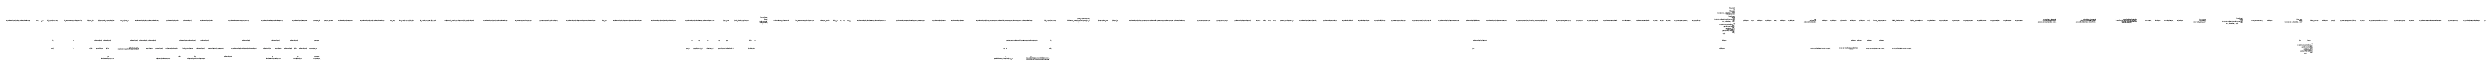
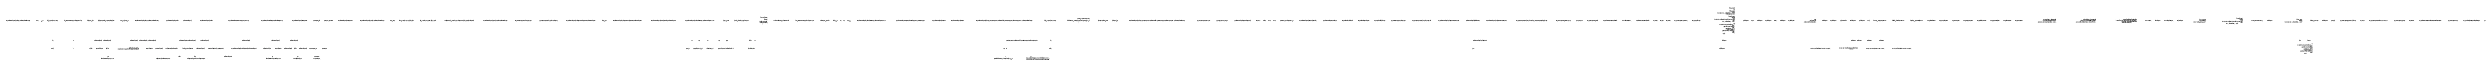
(315, 35) -> (322, 40)
